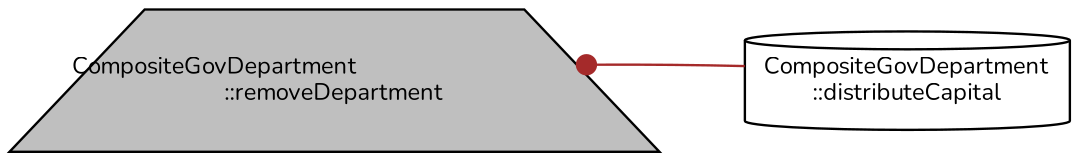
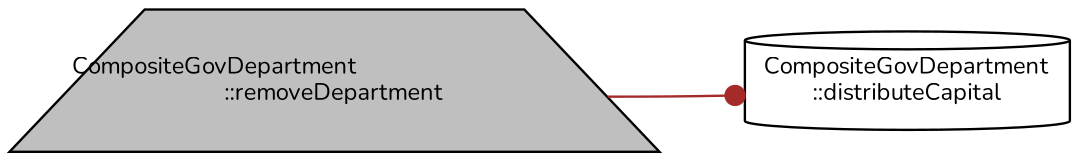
(671, 65) -> (666, 96)
